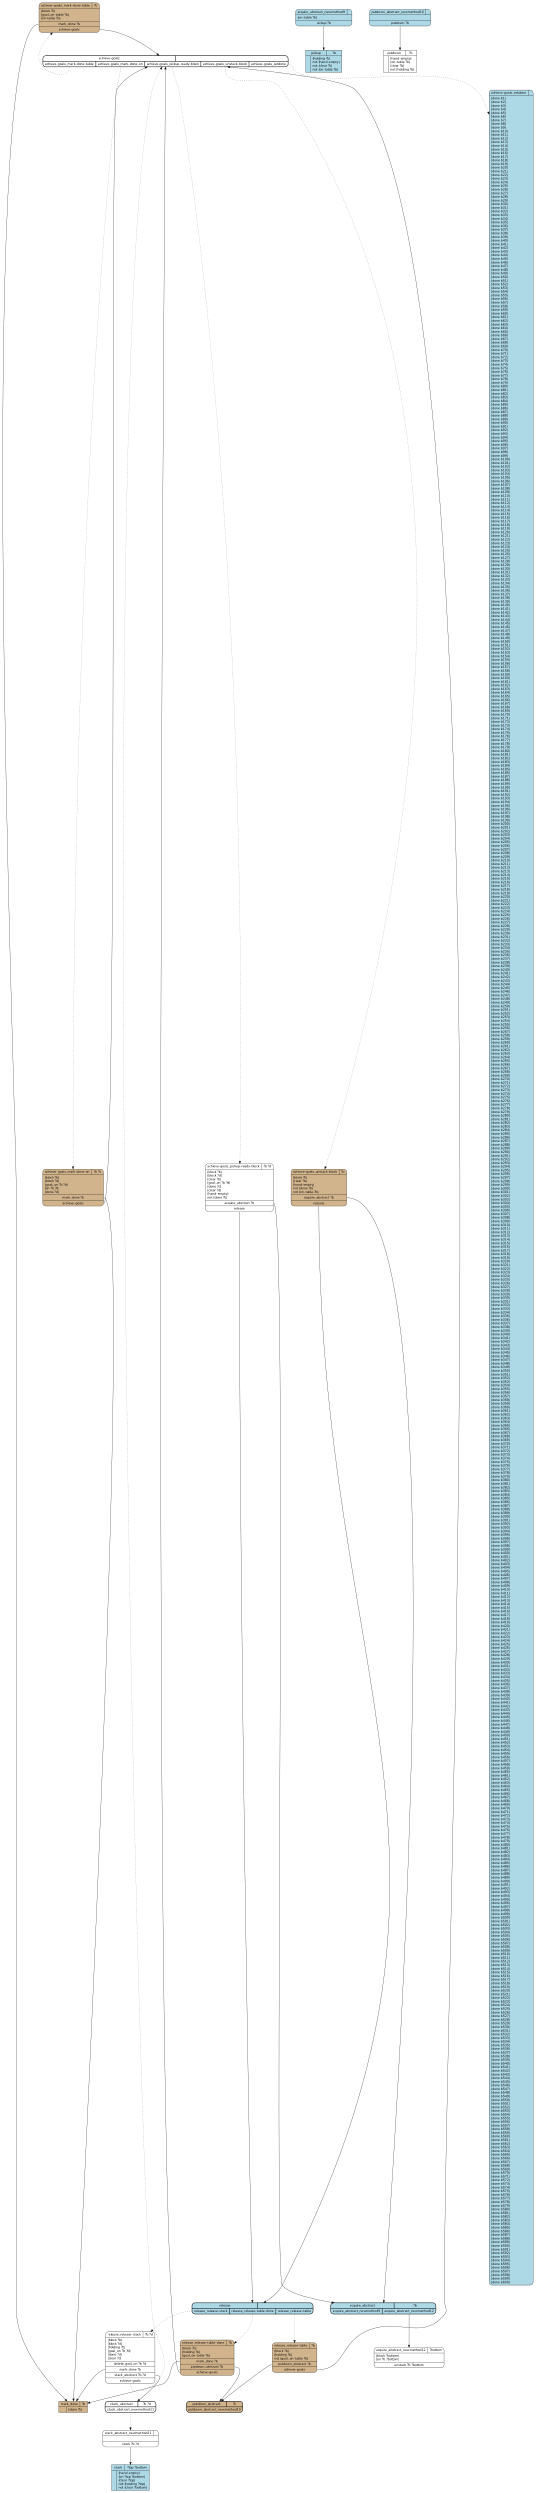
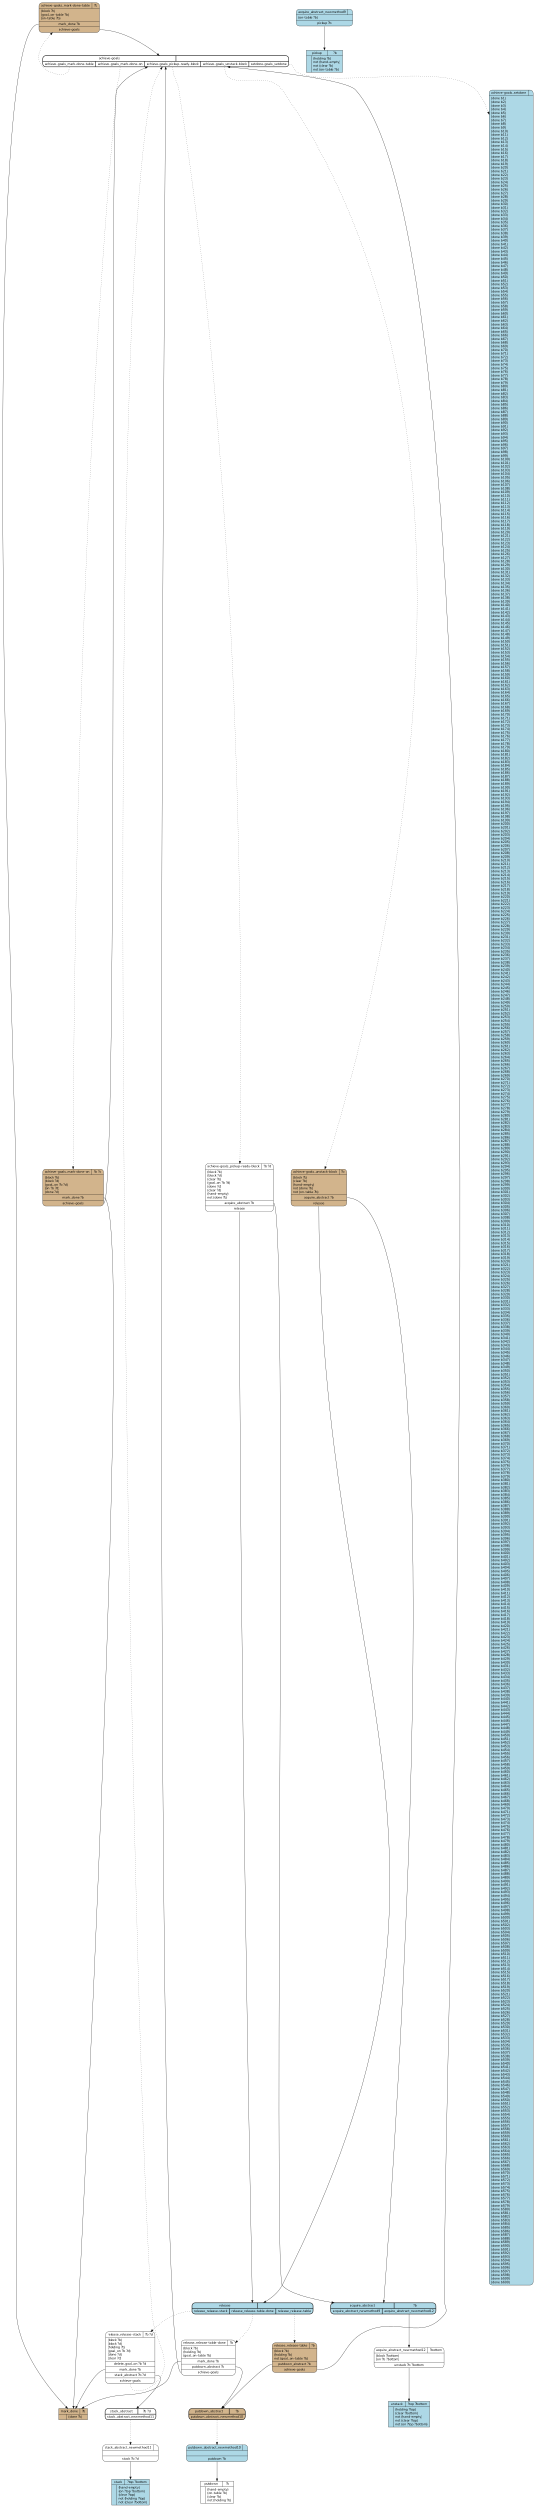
(269, 64) -> (269, 64)
(207, 2358) -> (208, 2358)
none -> (409, 2414)
none -> (217, 2431)
